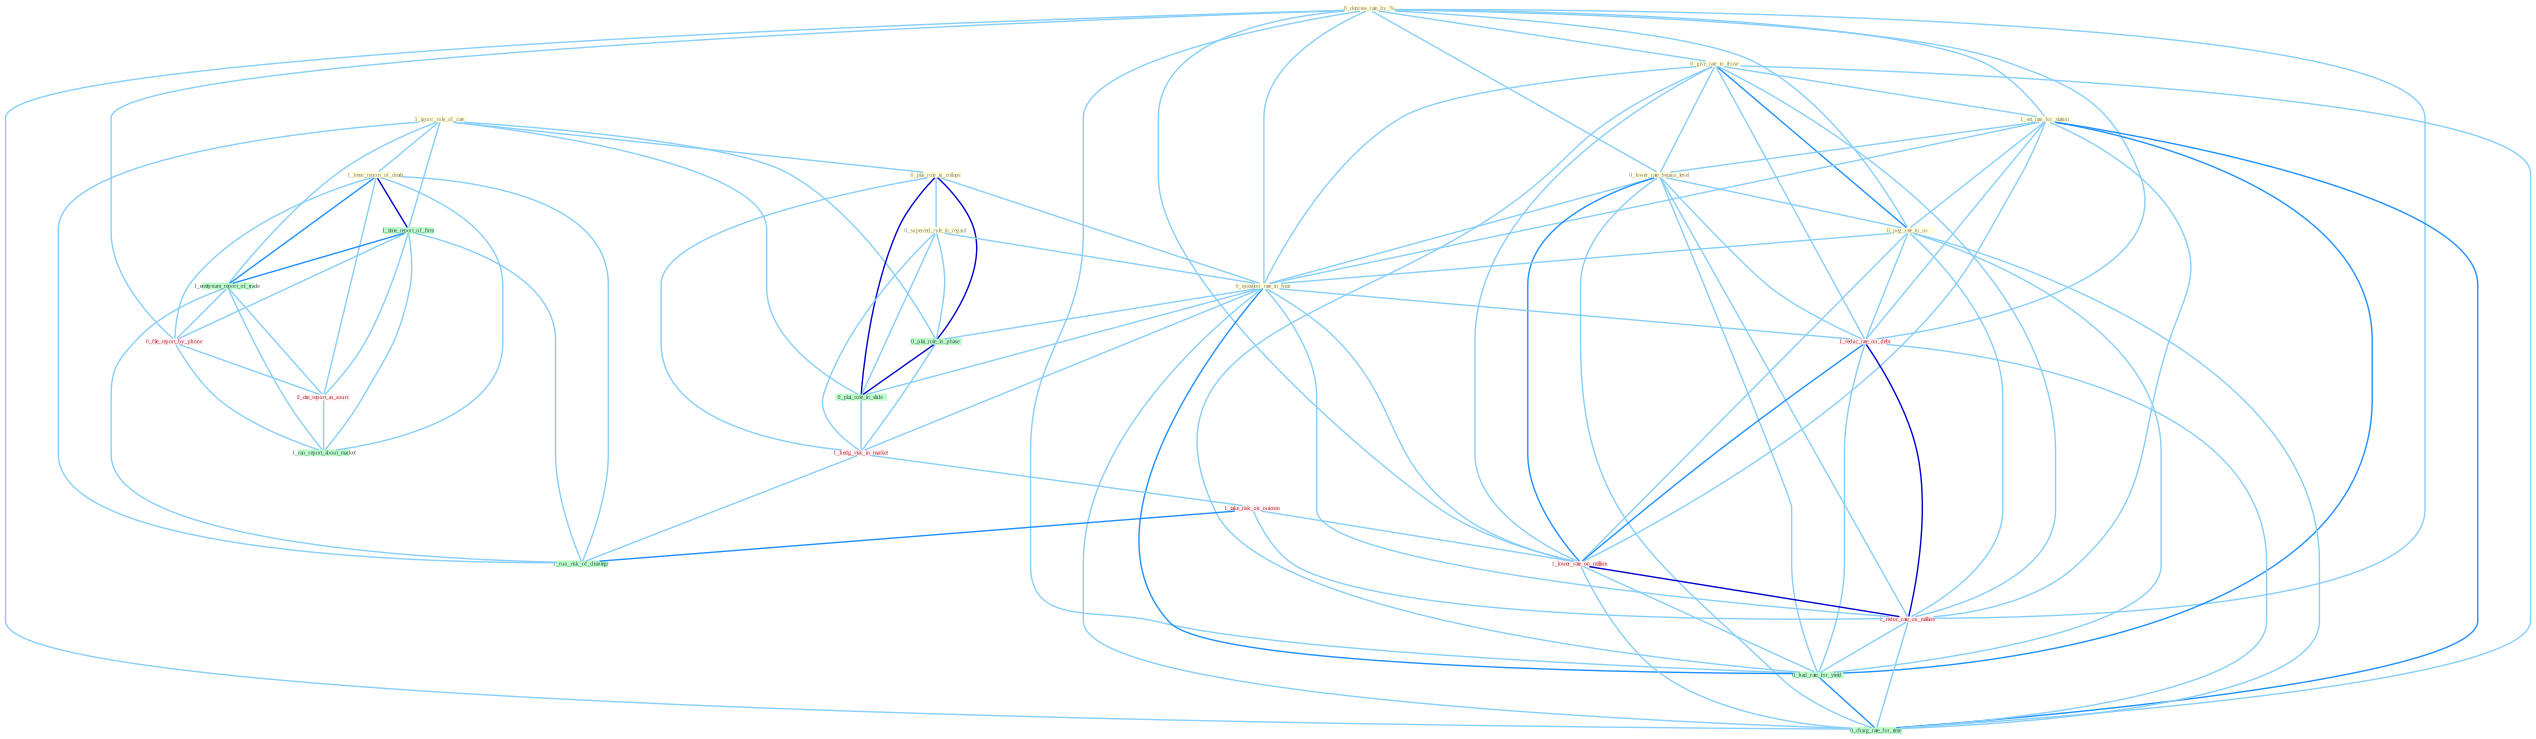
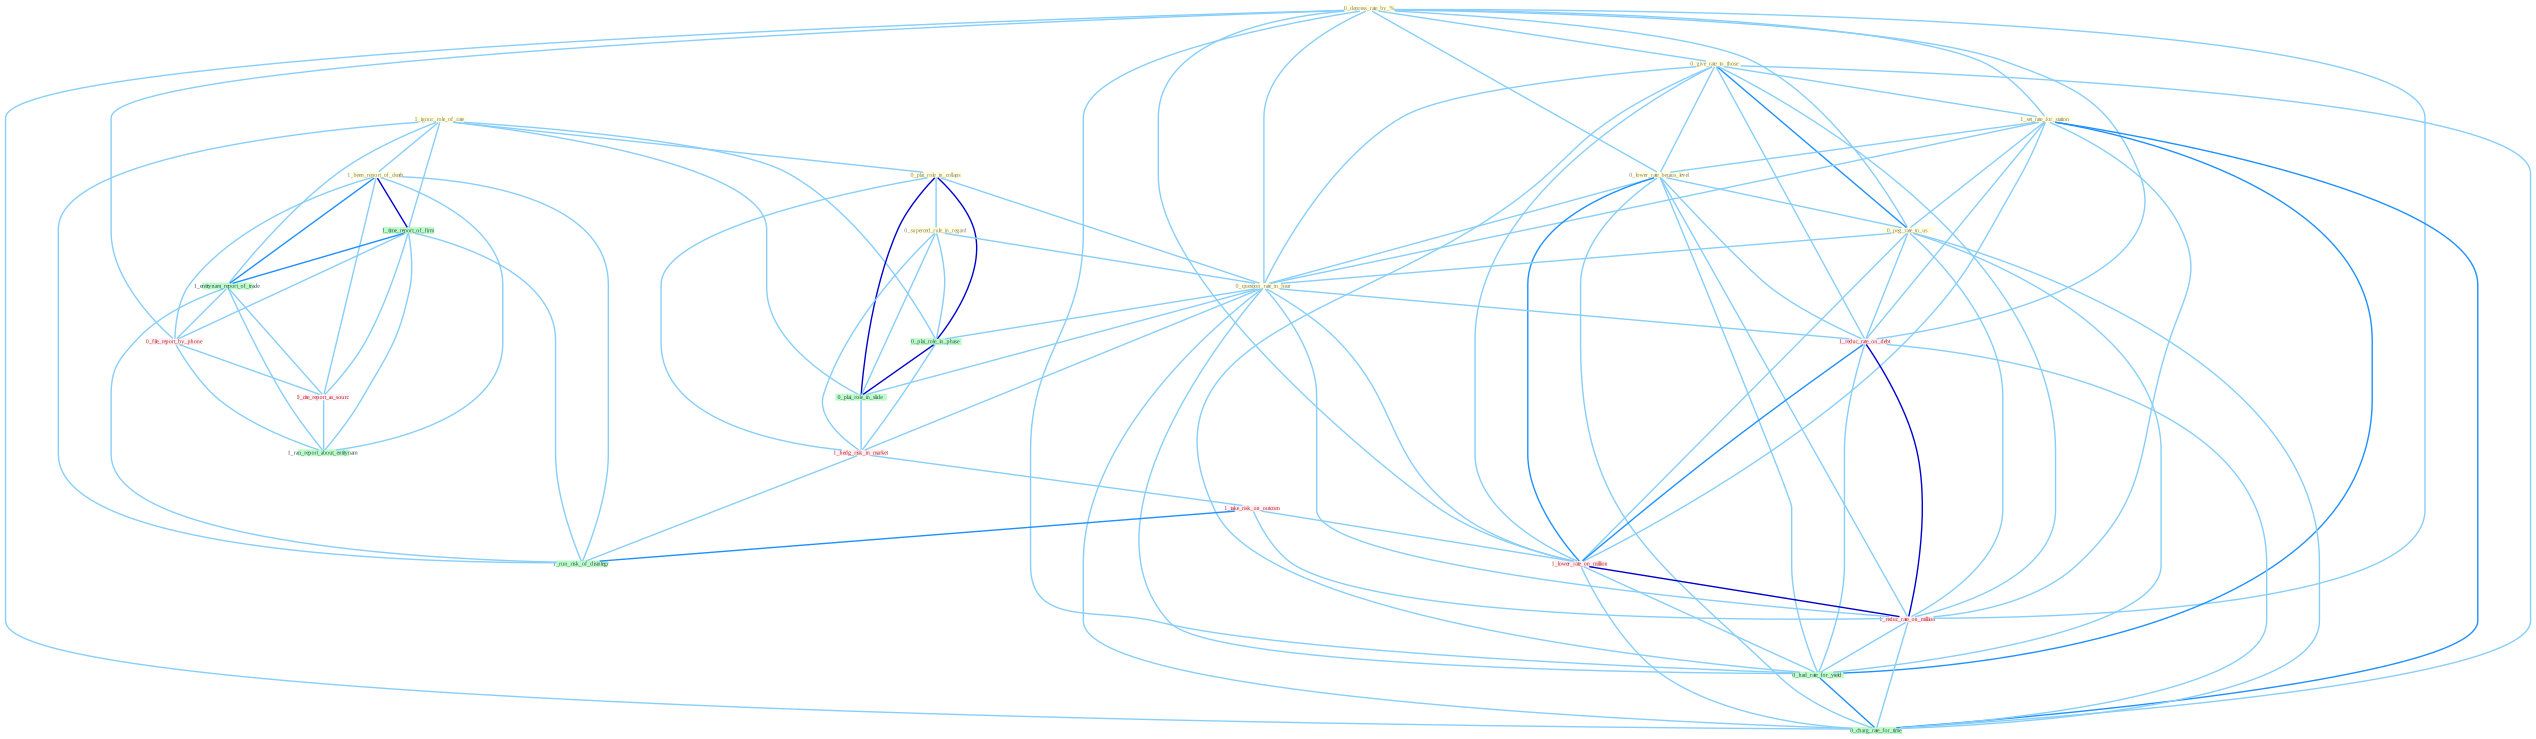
(324, 453) -> (324, 453)
(1292, 652) -> (1292, 652)
